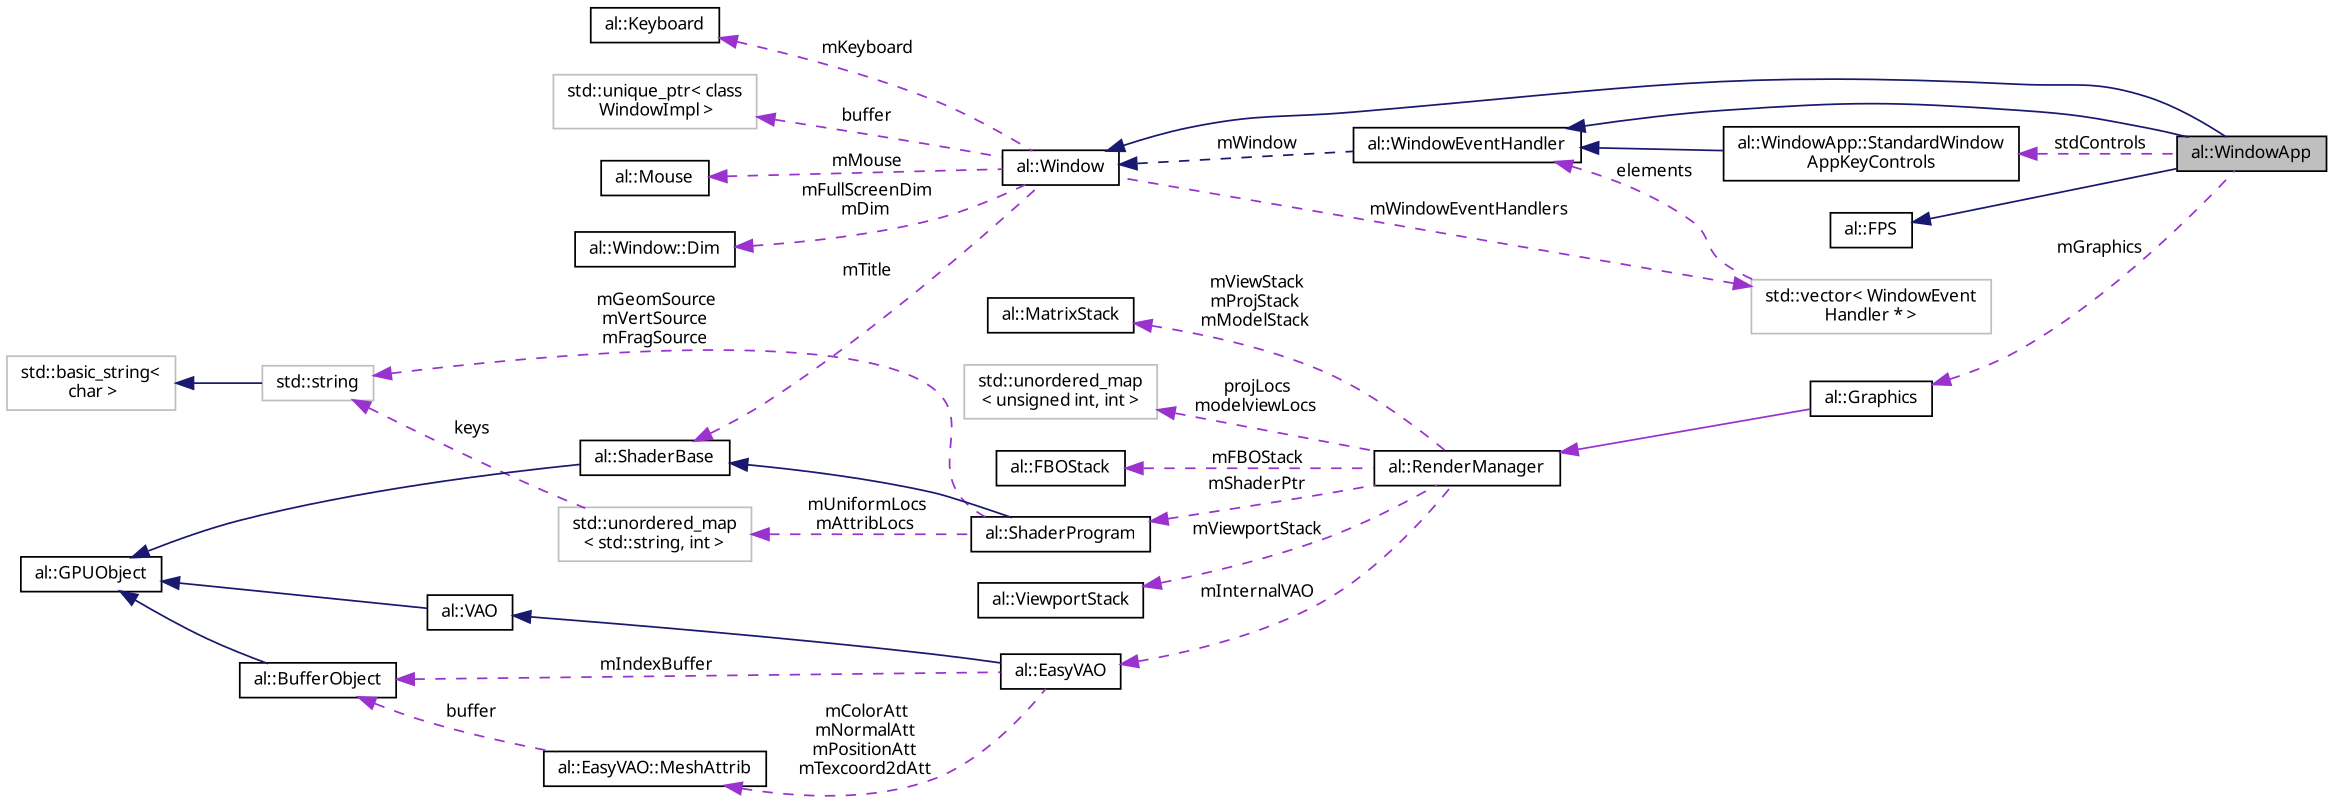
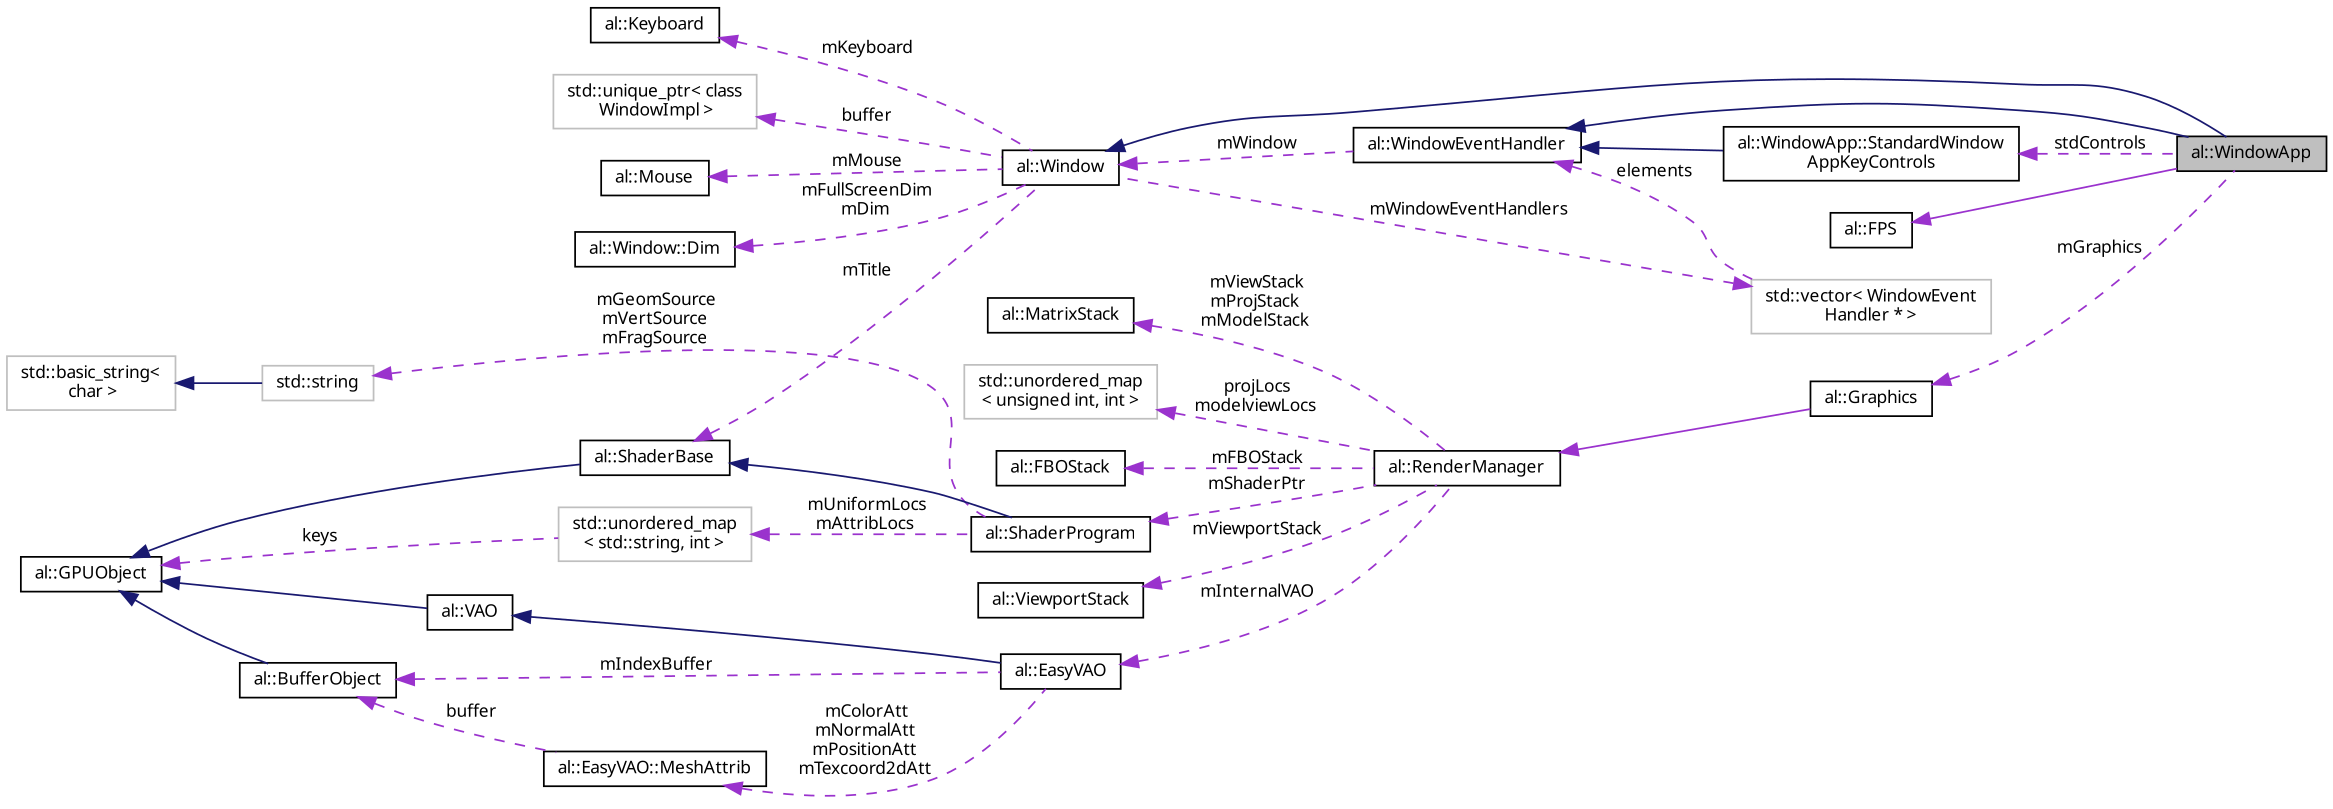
(1245, 157) -> (1245, 157)
(2053, 194) -> (2053, 194)
(476, 460) -> (369, 548)
